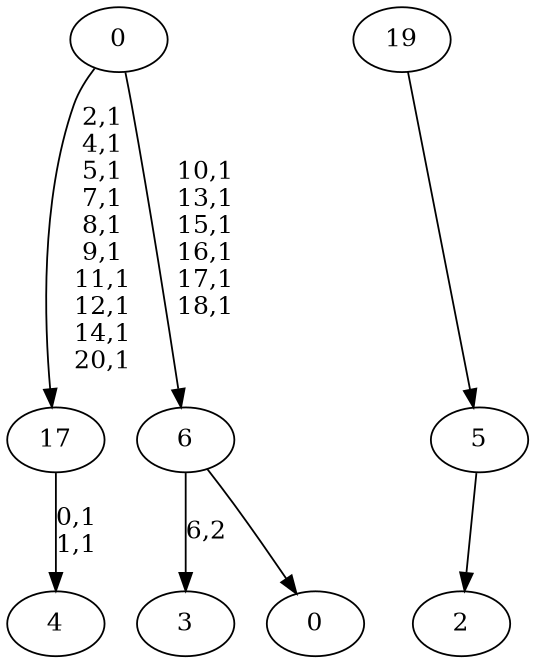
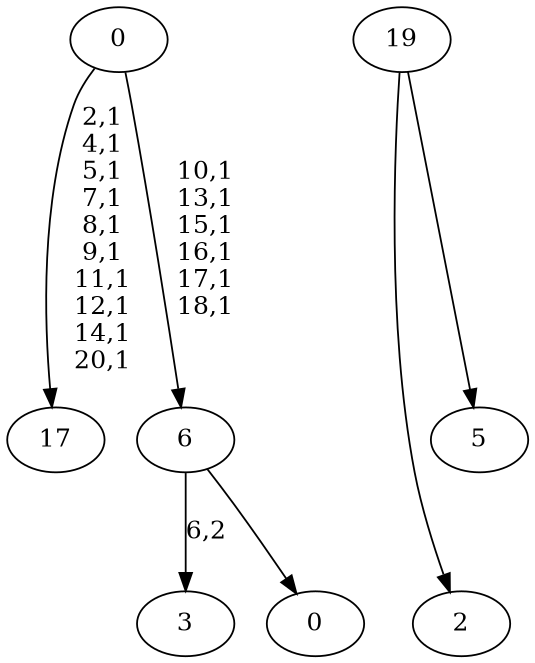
(471, 523) -> (398, 326)
(56, 624) -> none
